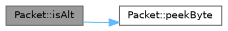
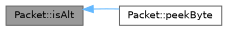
(96, 22) -> (106, 9)
